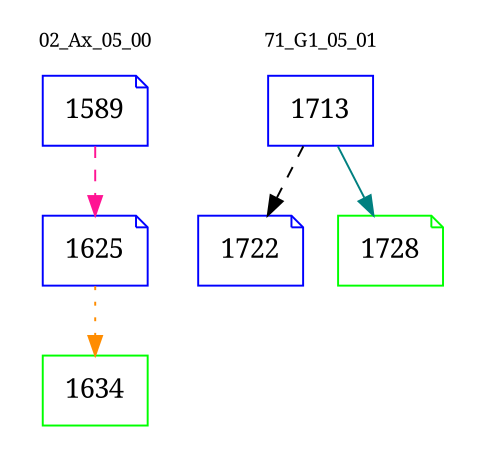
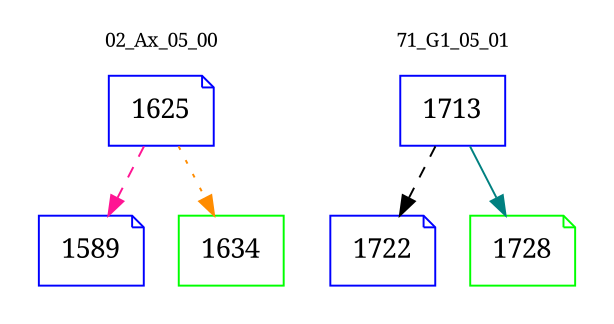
(95, 171) -> (131, 172)
